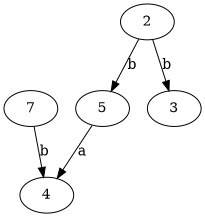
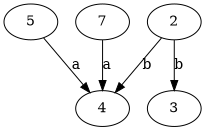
(127, 61) -> (142, 61)
(45, 152) -> (107, 65)
